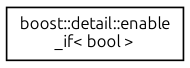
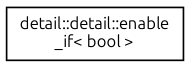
(95, 34) -> (95, 34)
